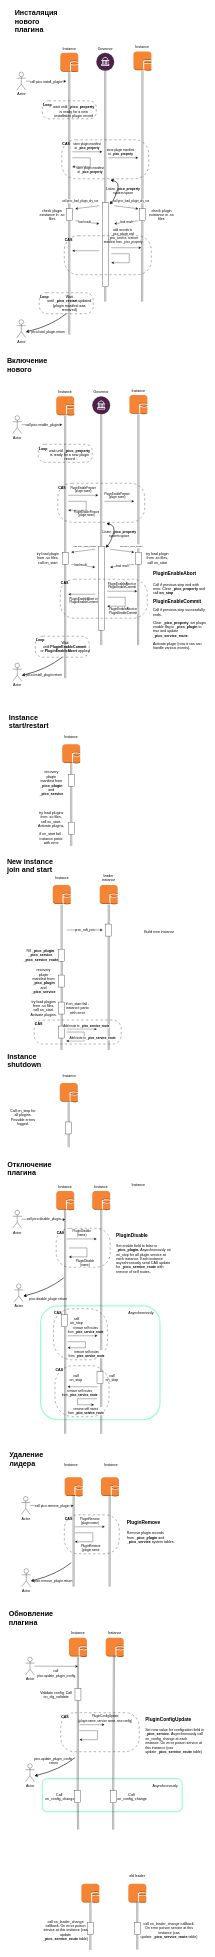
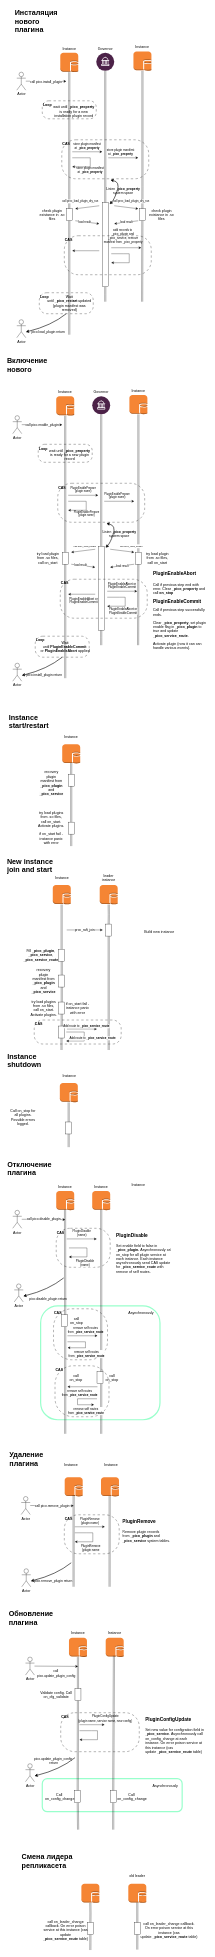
(24, 1453) -> (25, 1453)
(154, 1534) -> (150, 1533)
none -> (53, 1862)
